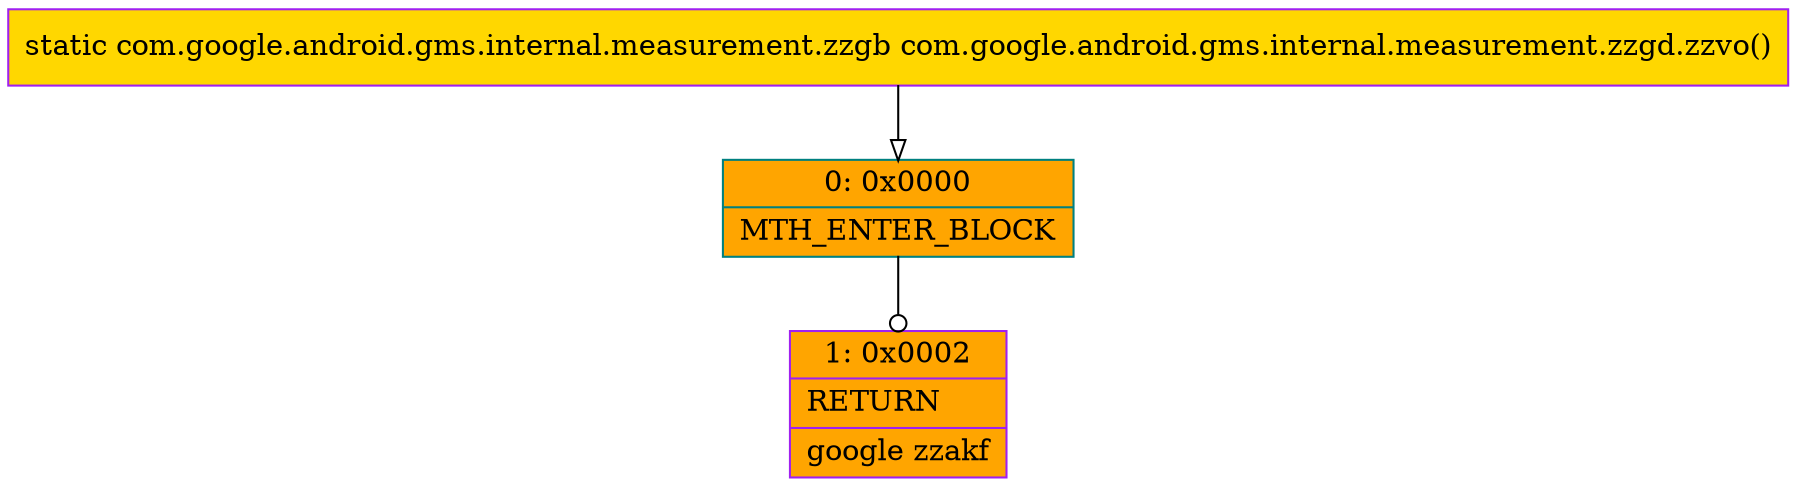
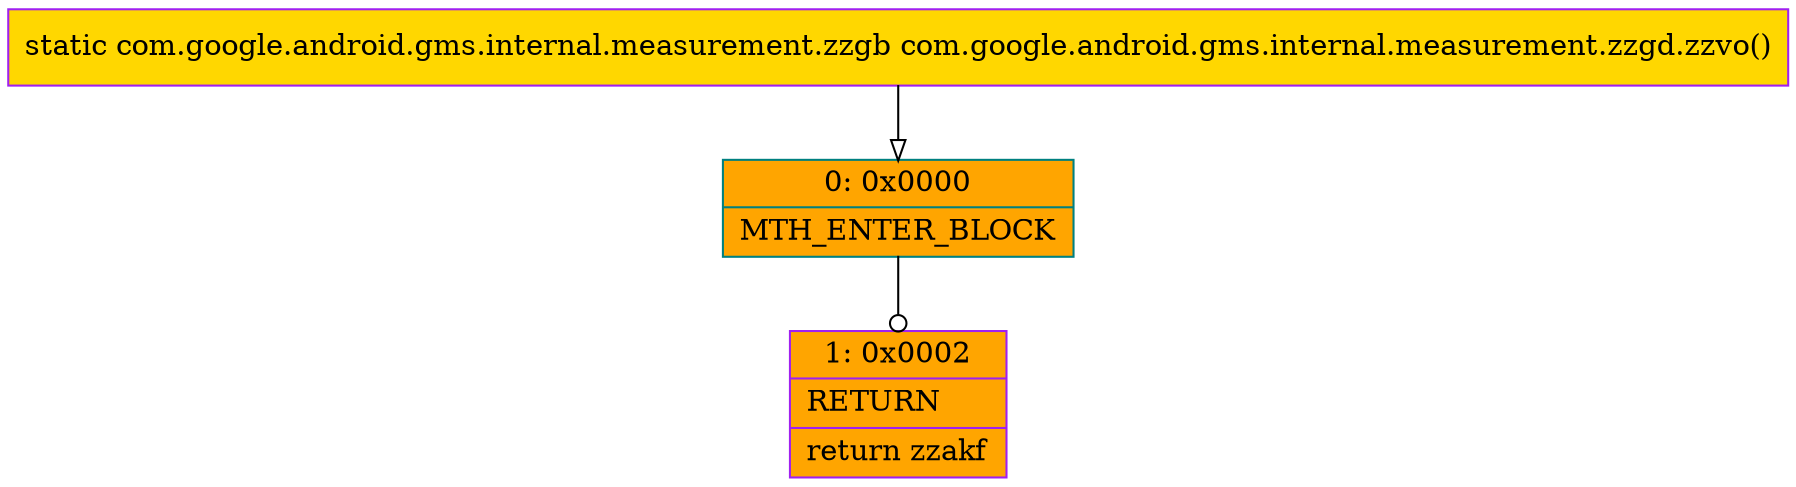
(898, 452) -> (897, 452)
